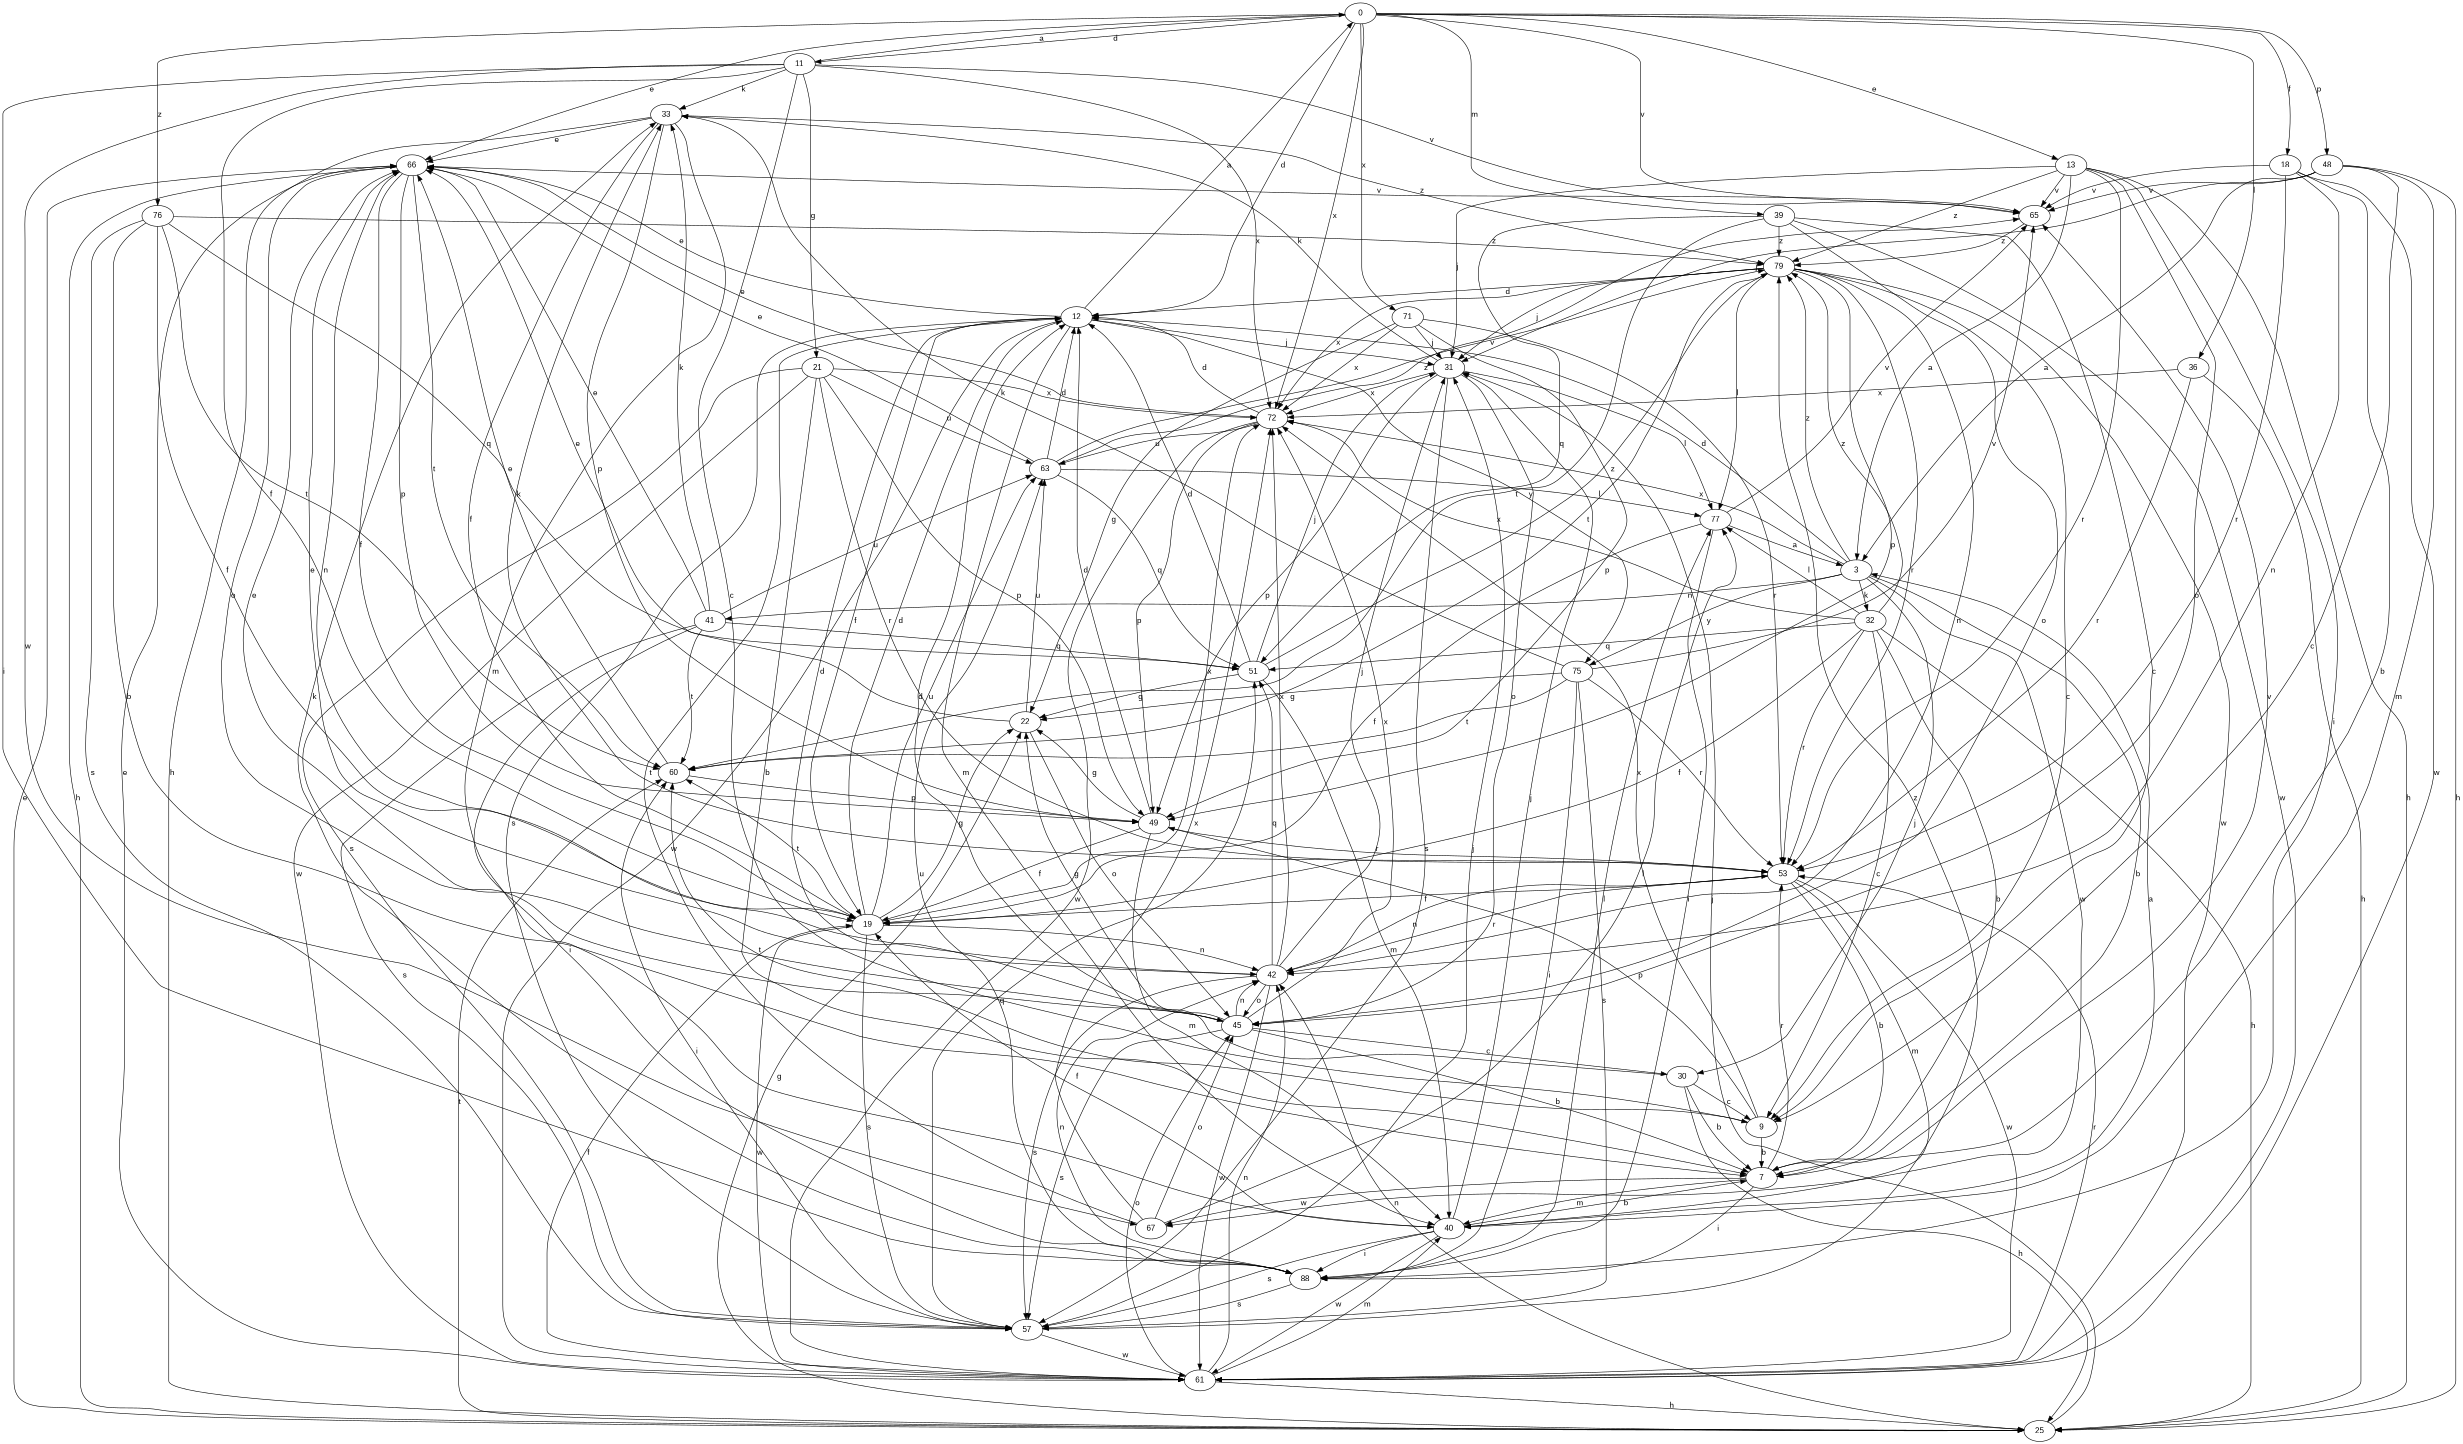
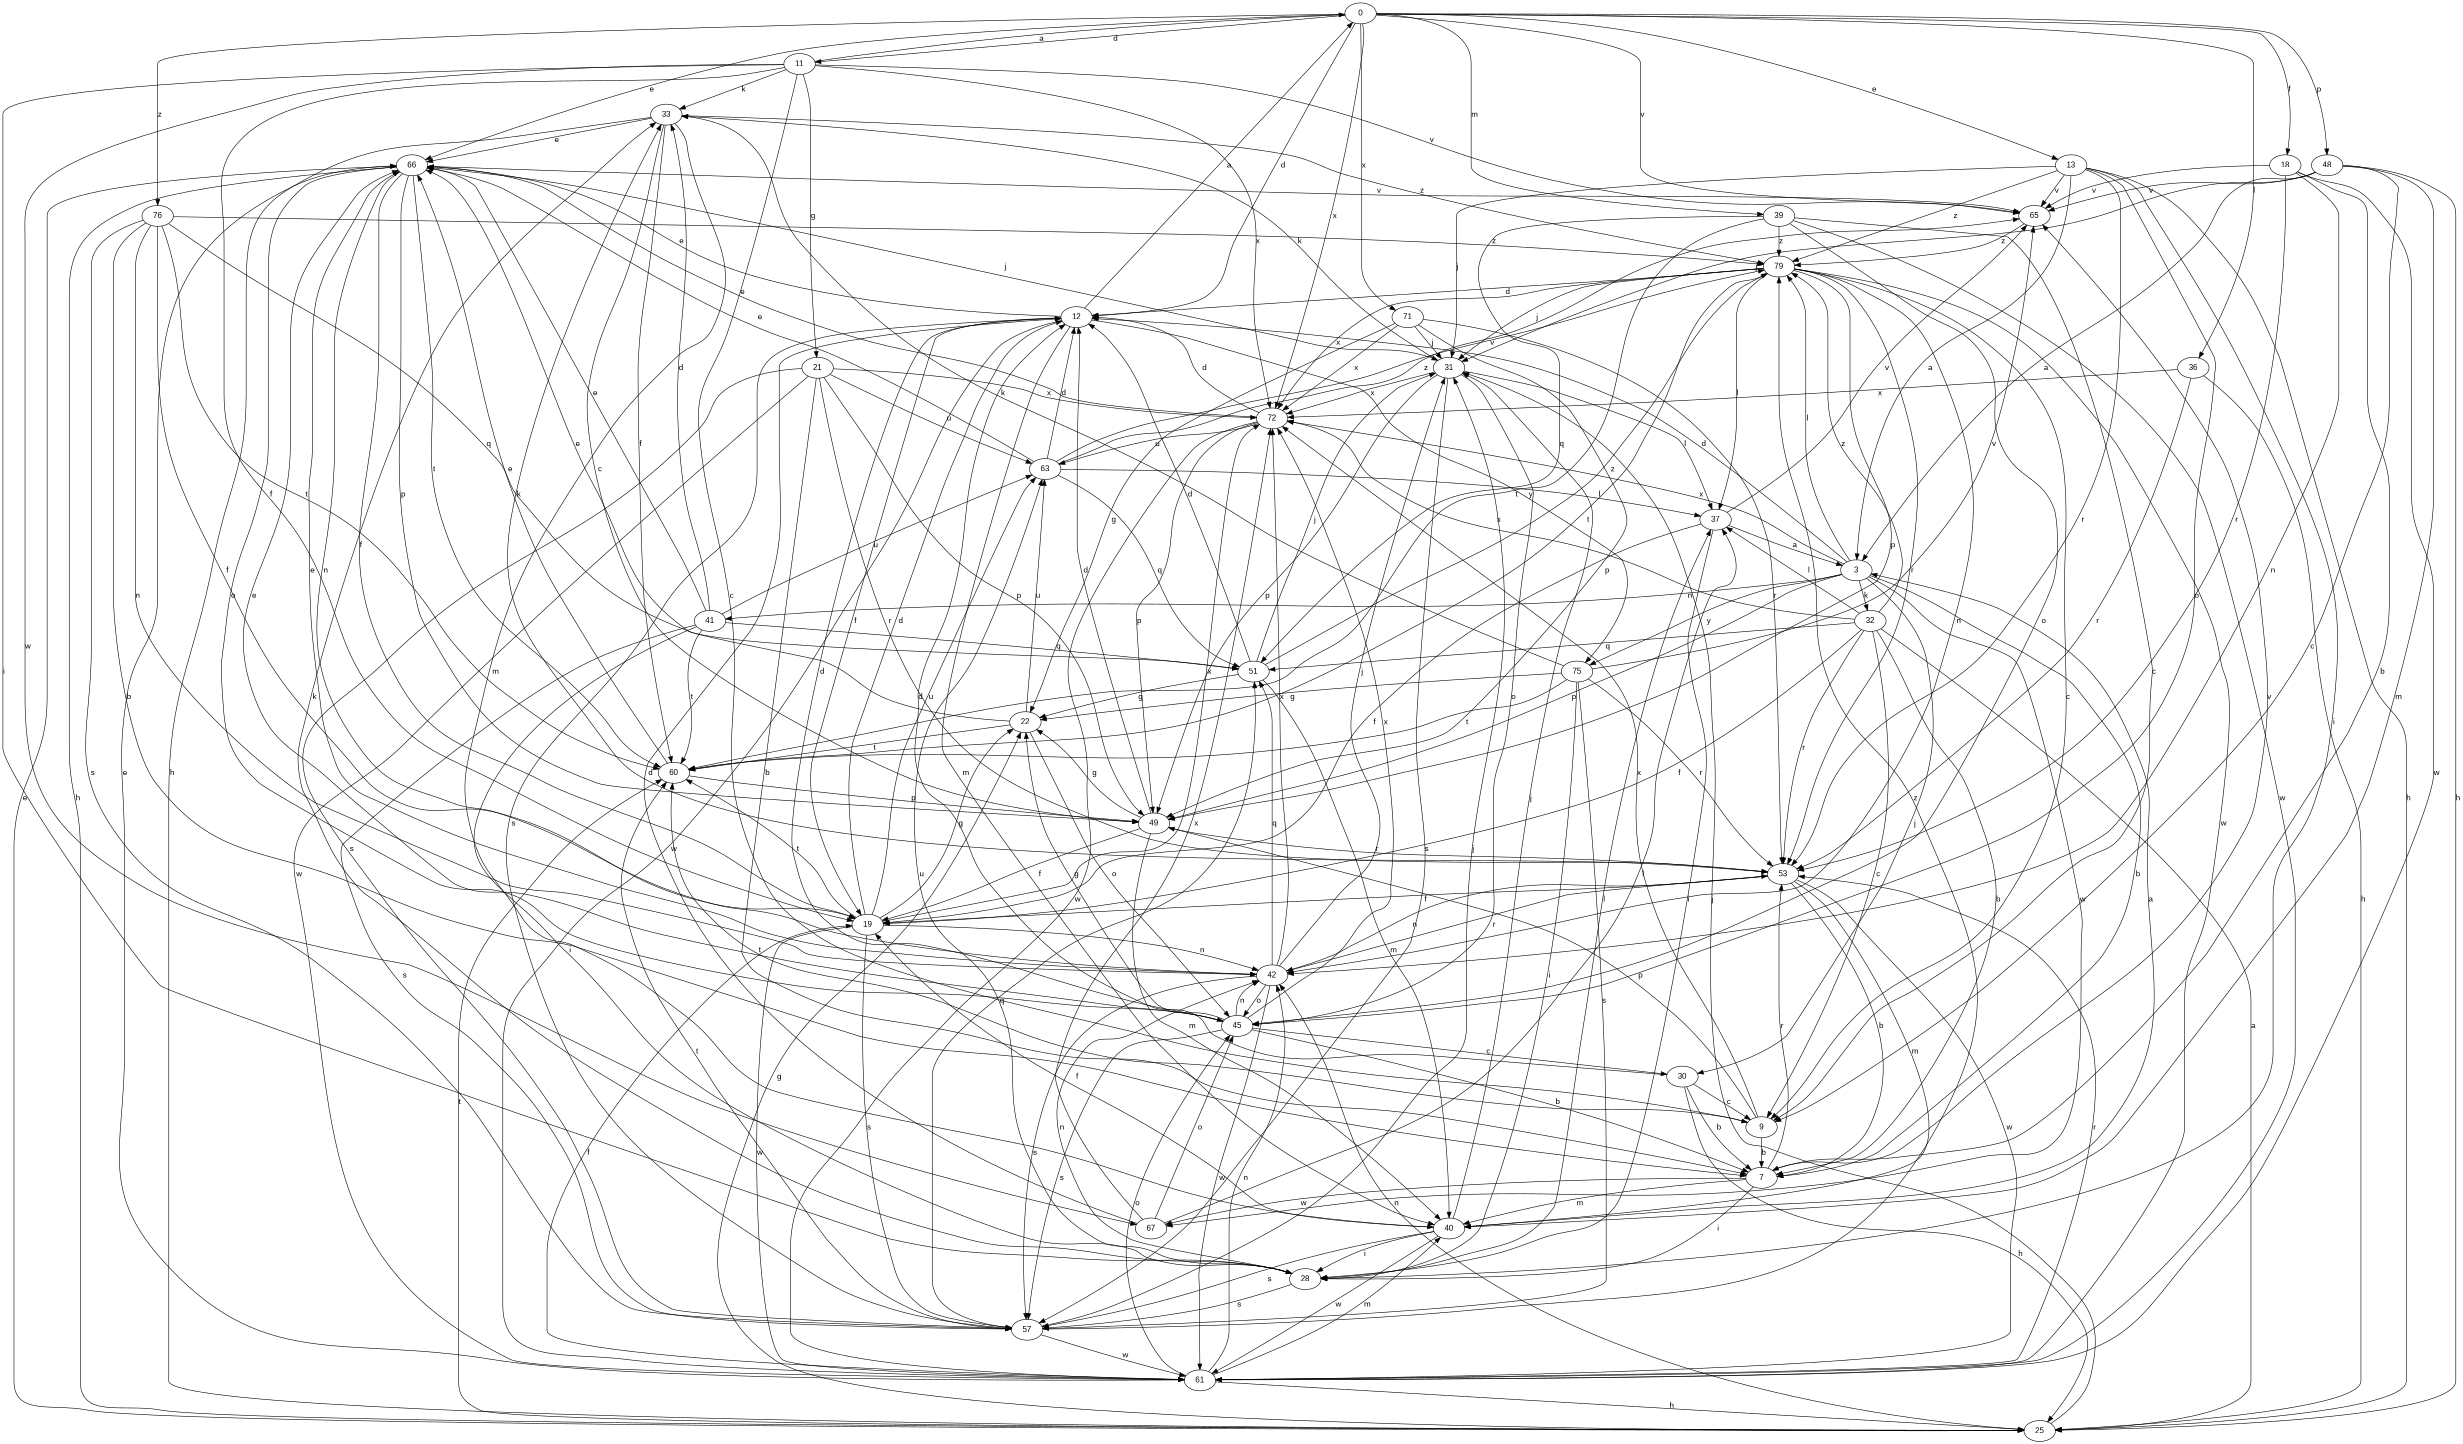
(1251, 342) -> (931, 260)
(681, 368) -> (681, 368)
(1808, 418) -> (1808, 418)
(600, 469) -> (600, 469)
(1716, 520) -> (1716, 520)
(472, 566) -> (639, 441)
none -> (1516, 717)
none -> (860, 746)
(651, 773) -> (651, 773)
none -> (457, 864)
(2253, 1026) -> (2253, 1026)
(697, 1051) -> (697, 1051)
(1602, 1204) -> none
(1305, 1279) -> (1305, 1279)
